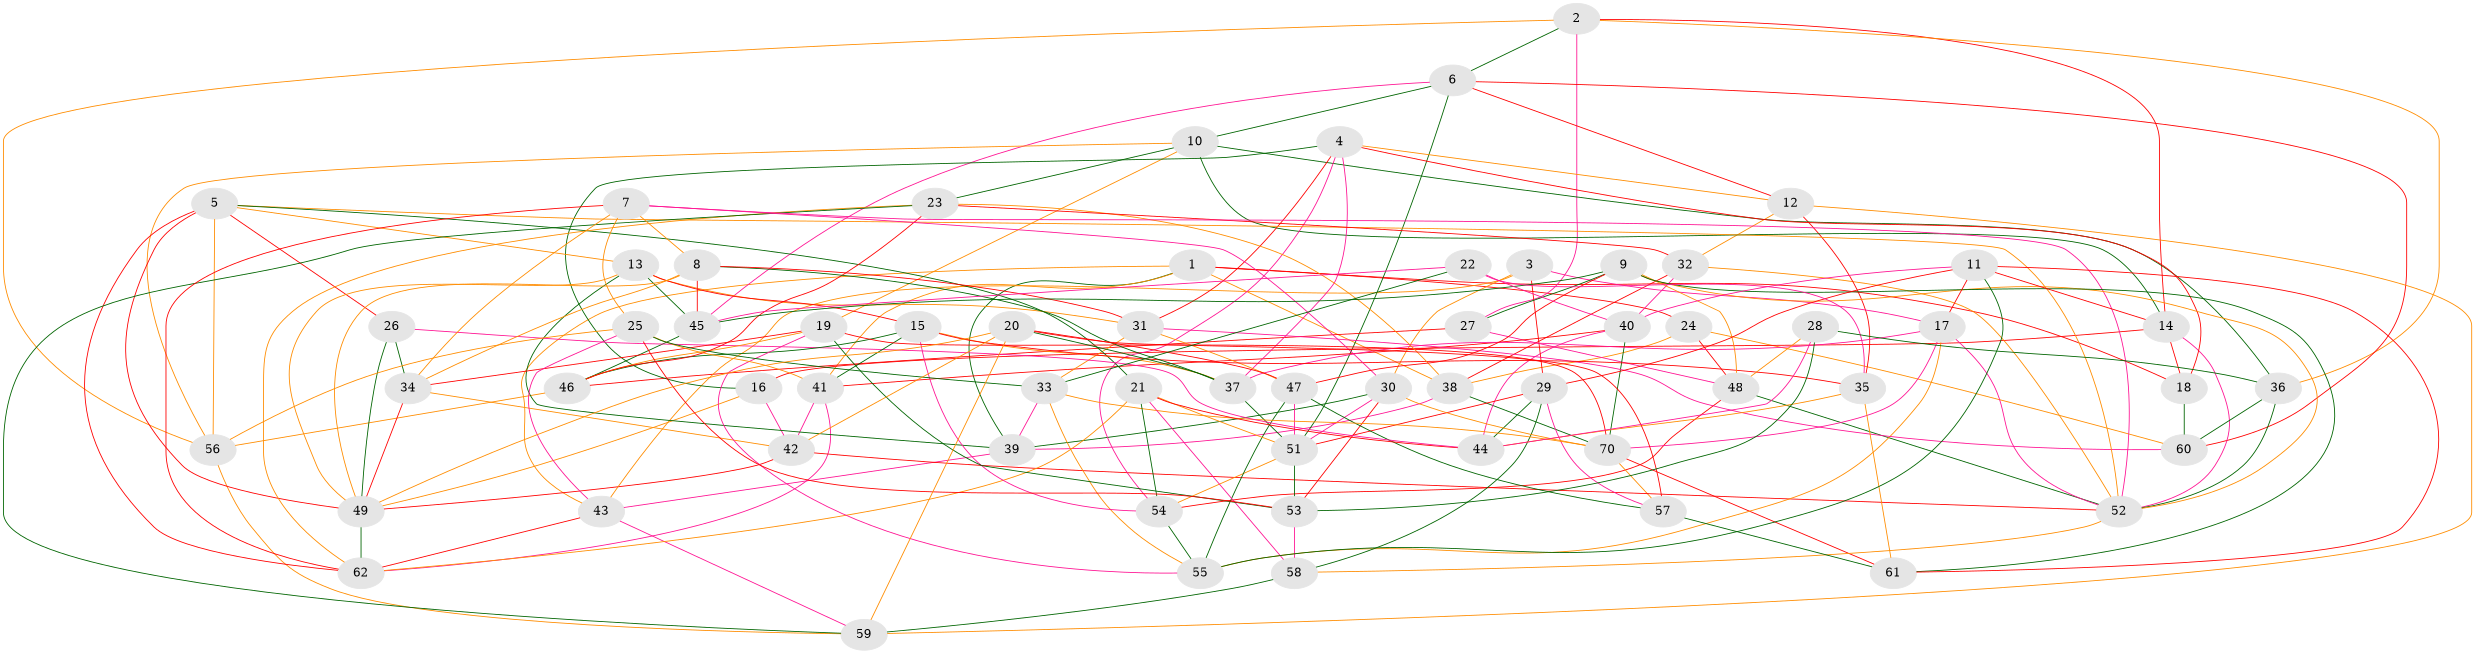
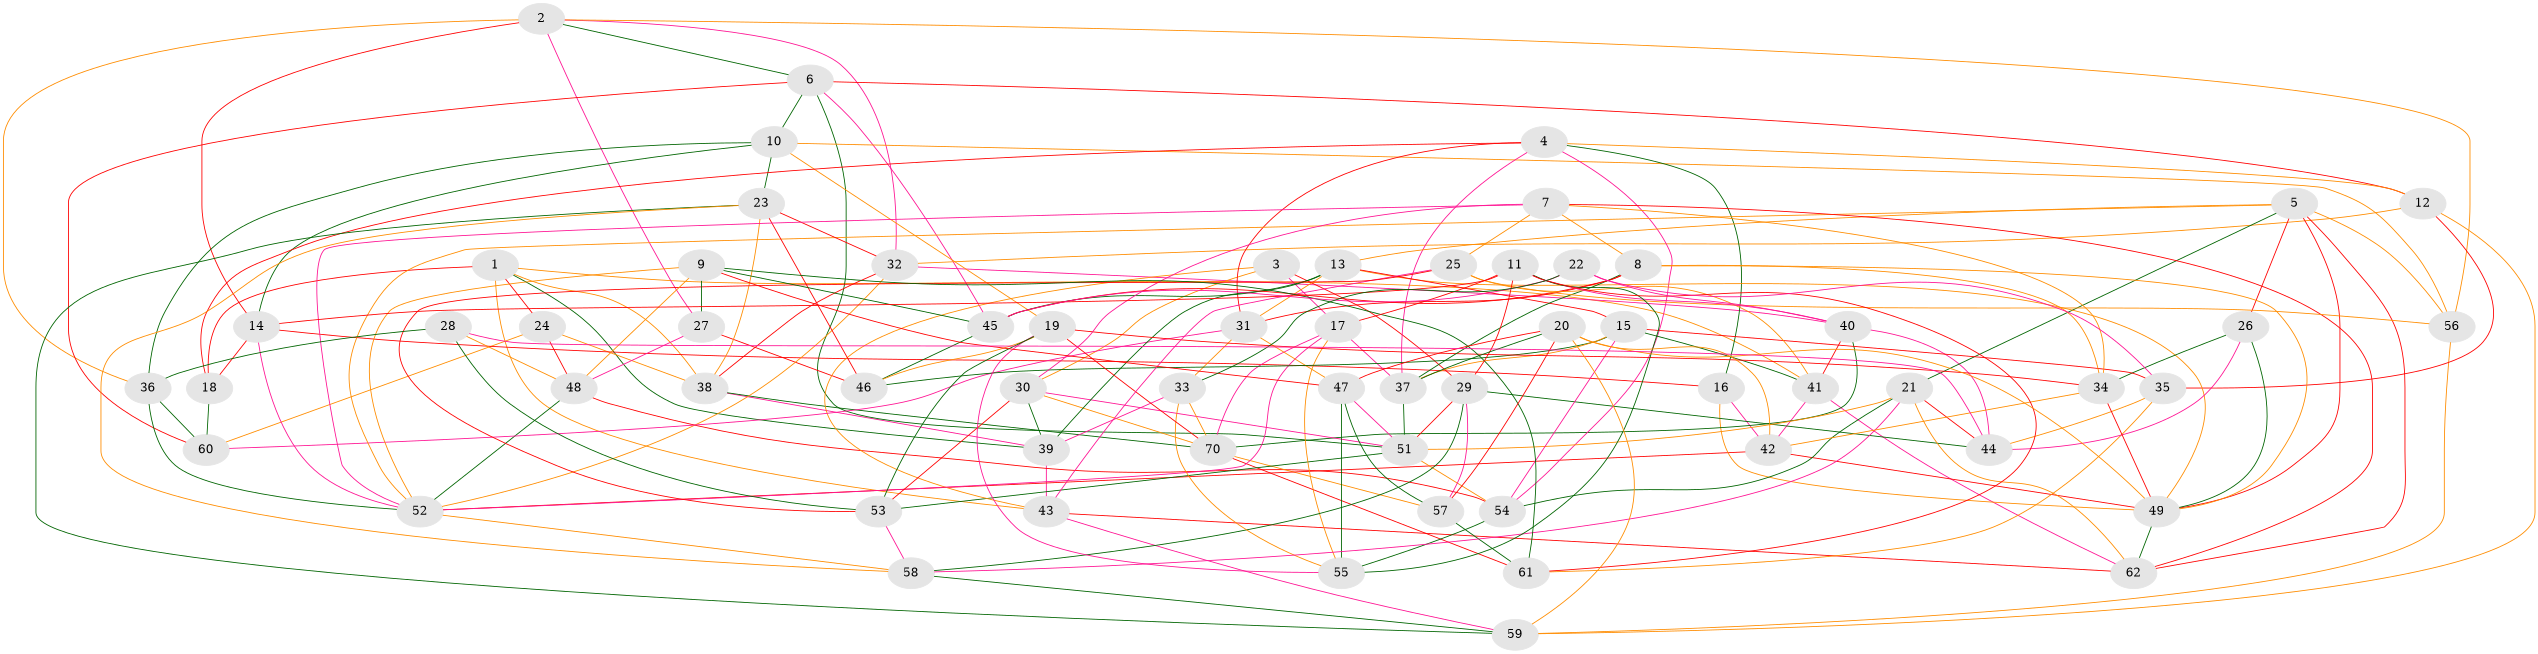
none -> (803, 47)
(452, 253) -> (119, 469)
(873, 372) -> none
(390, 419) -> none
